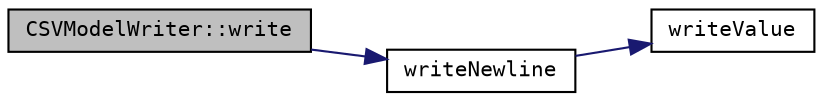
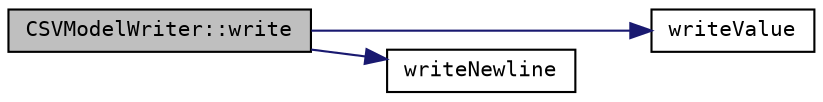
(602, 52) -> (471, 31)
